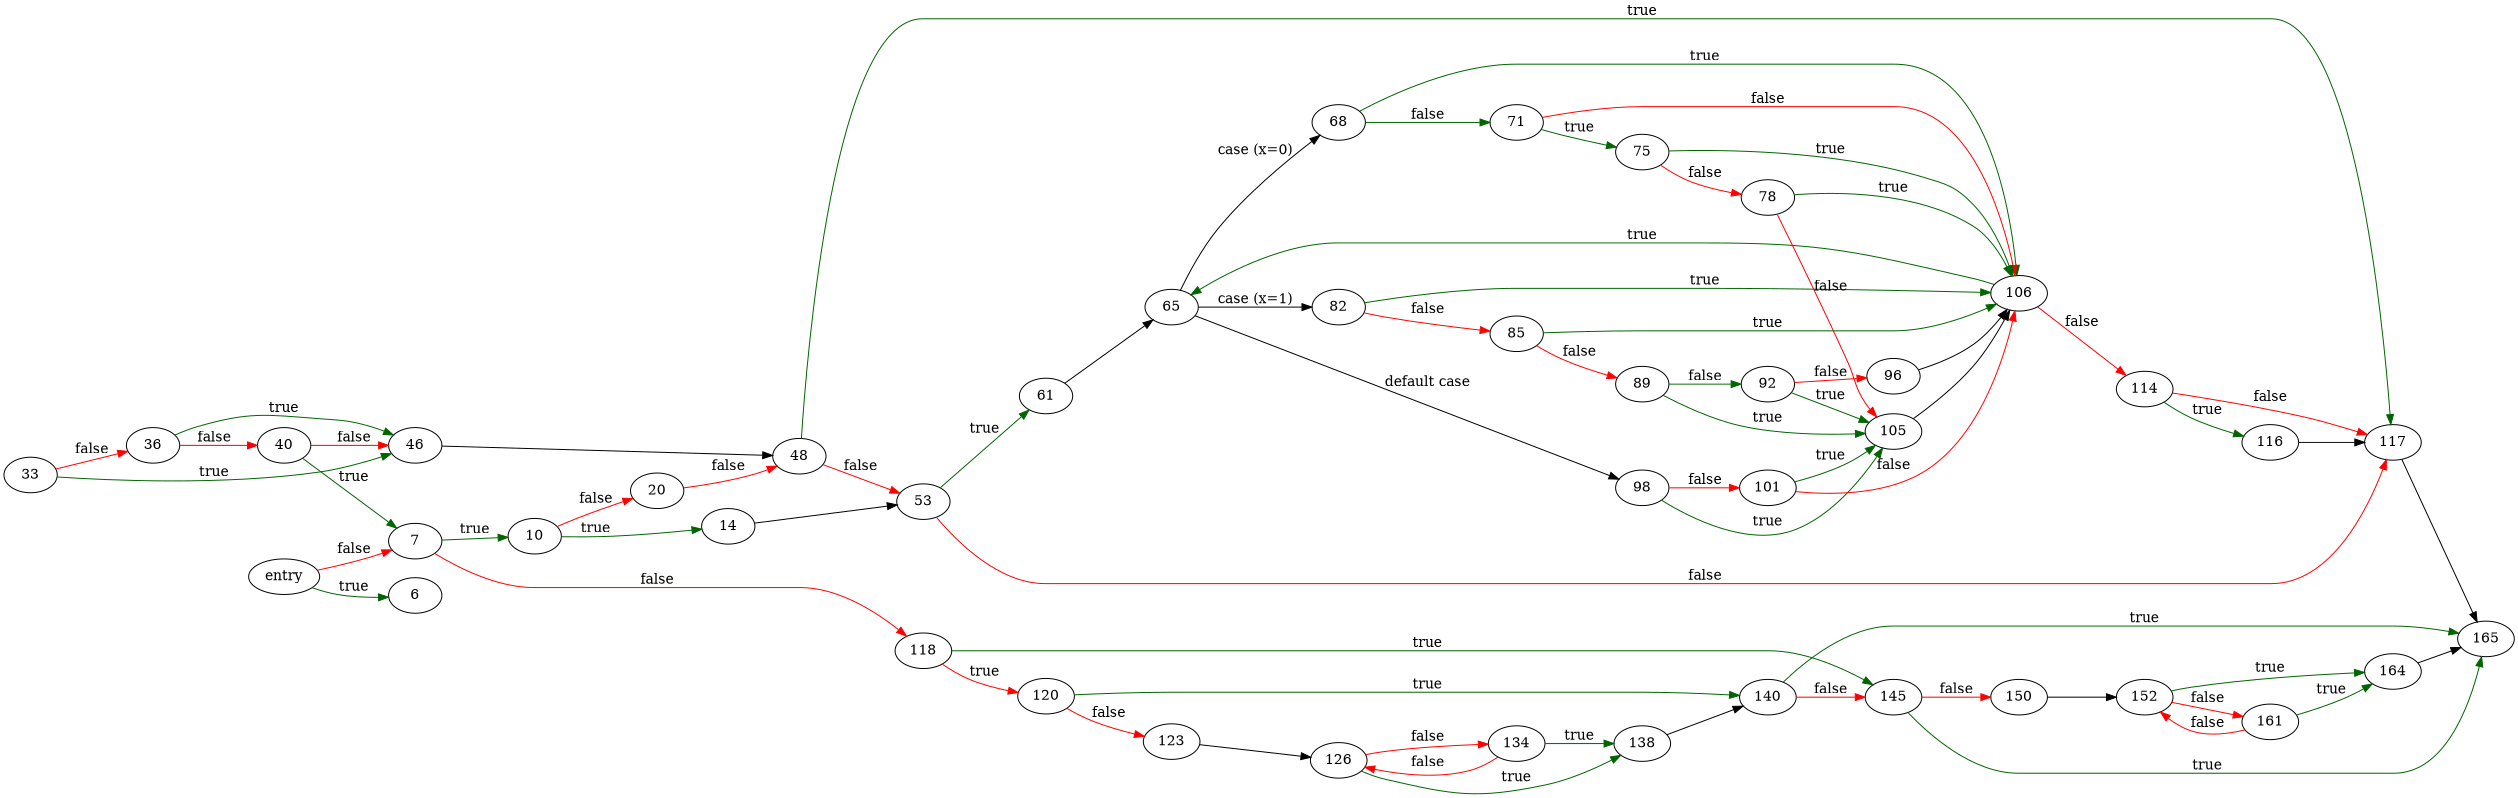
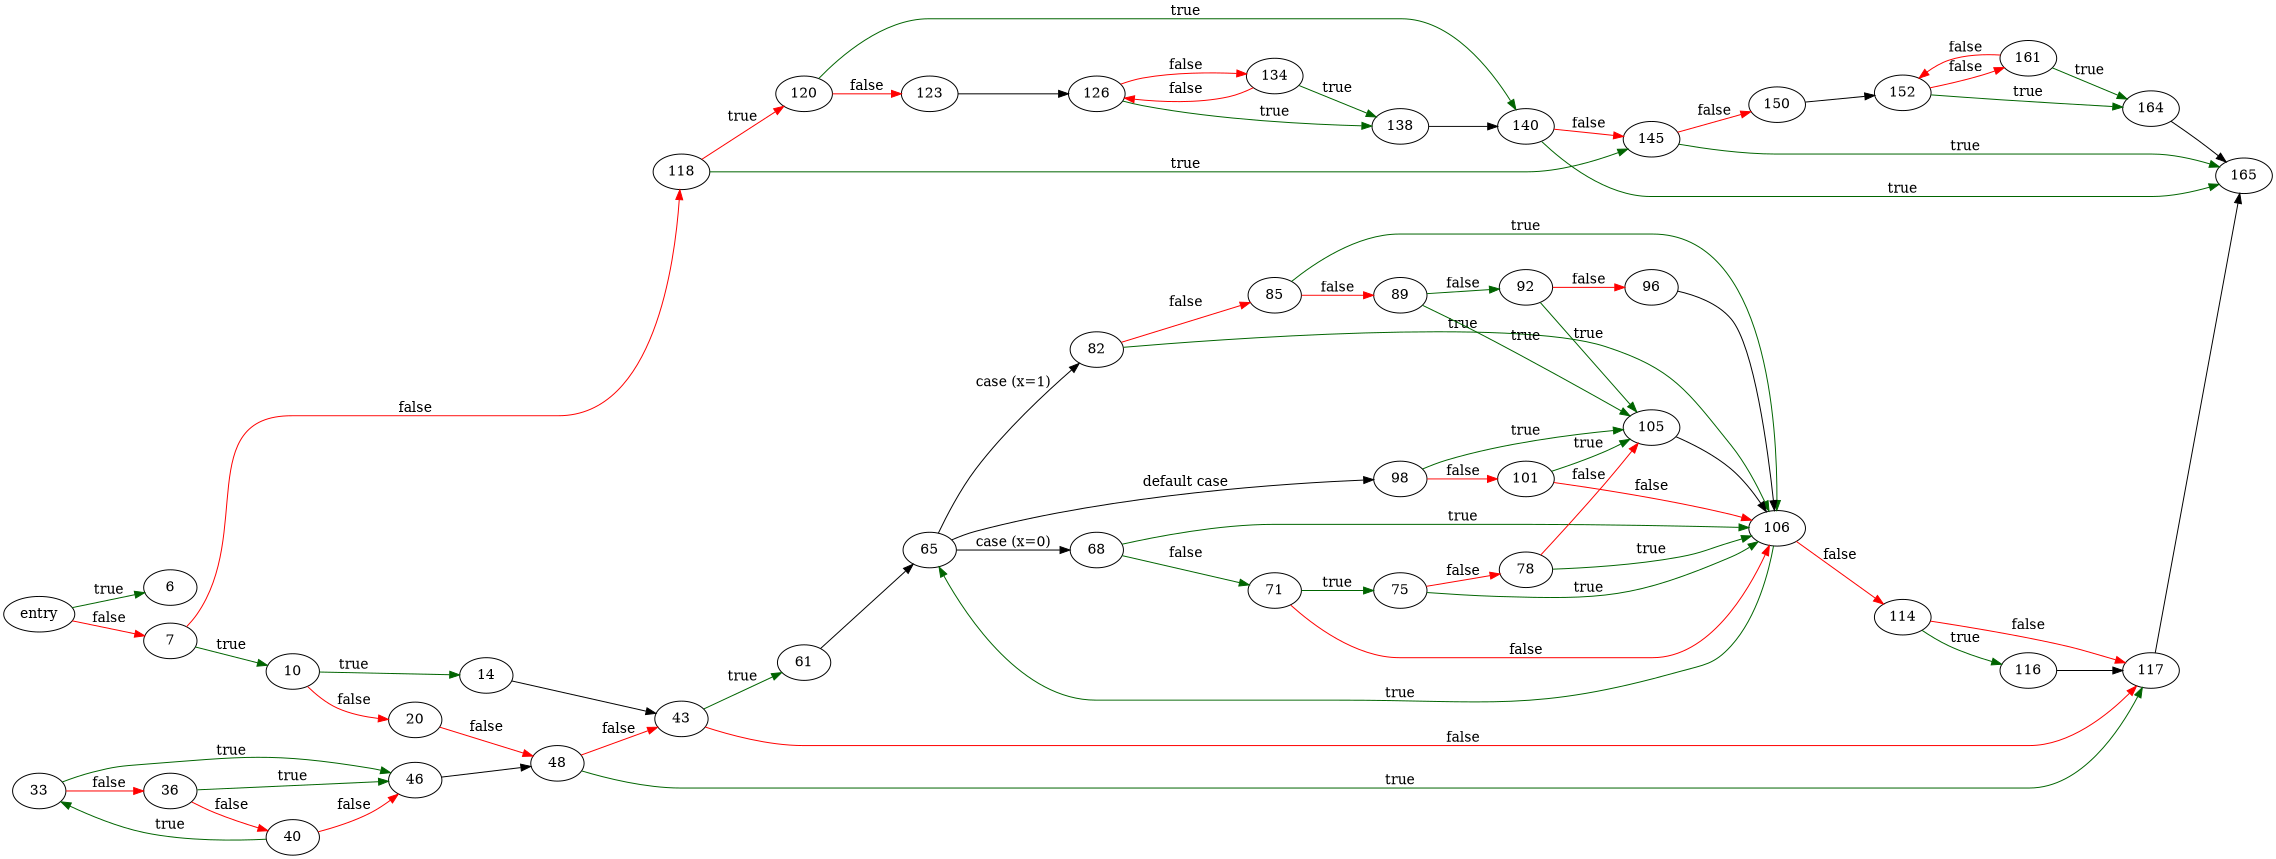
(346, 490) -> (166, 836)
(923, 502) -> (681, 719)
